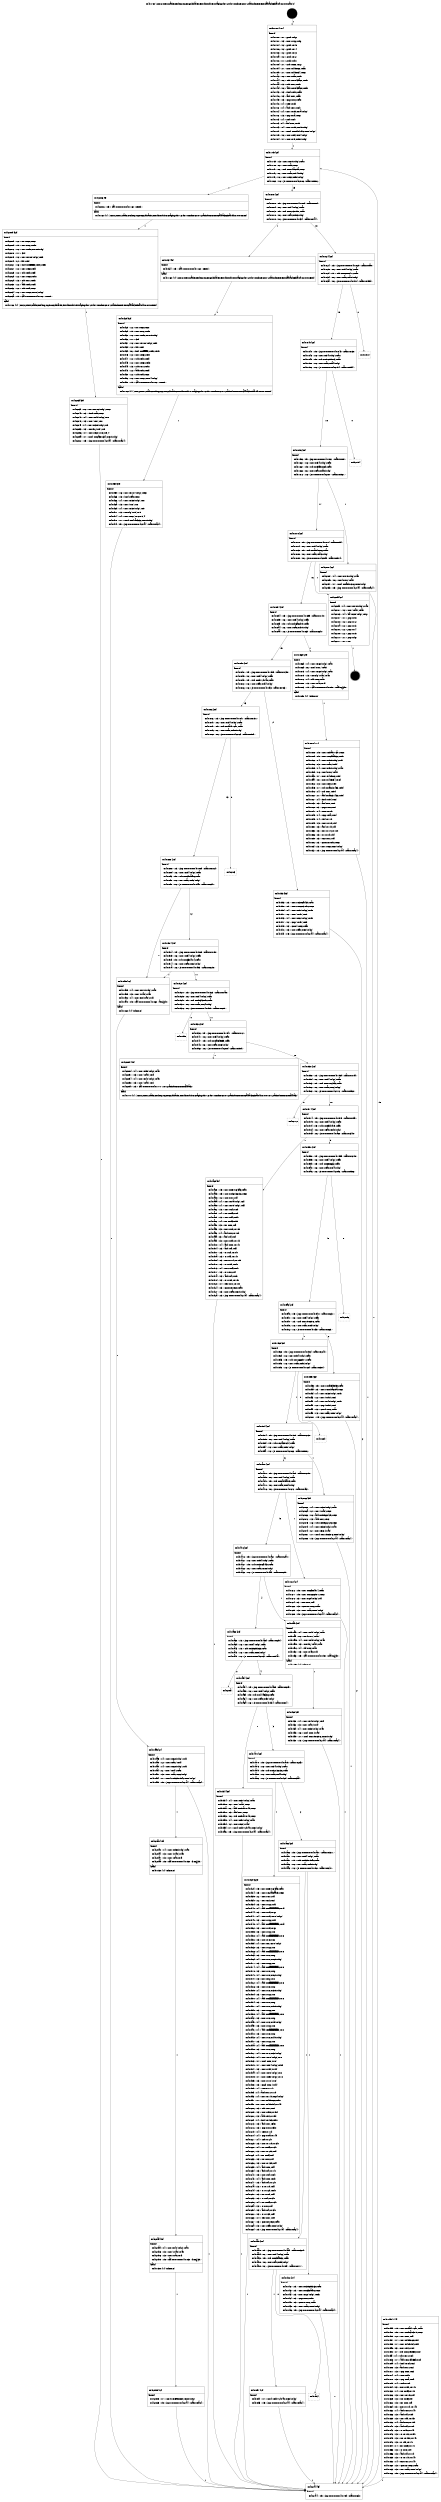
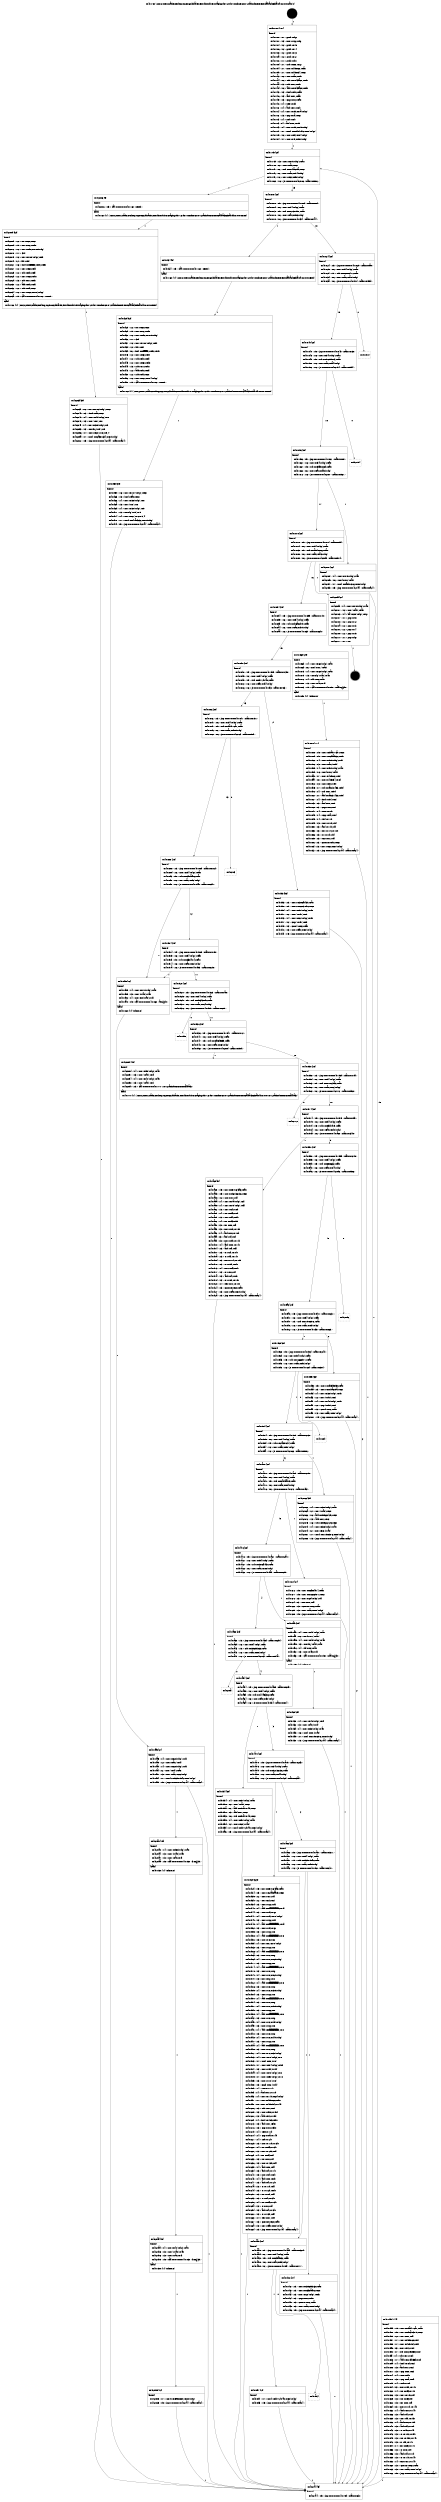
(307, 643) -> none
